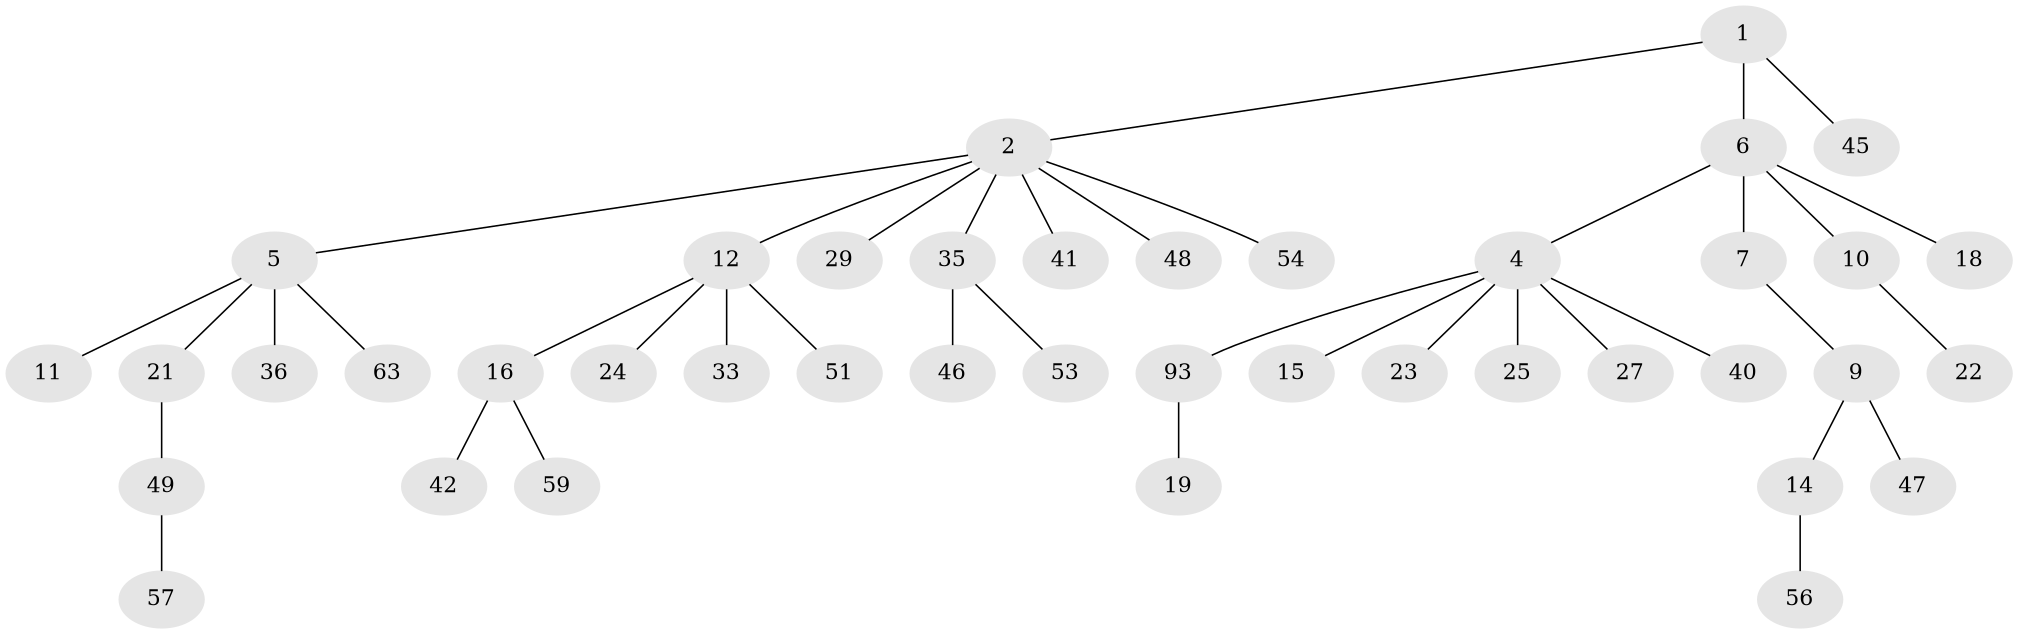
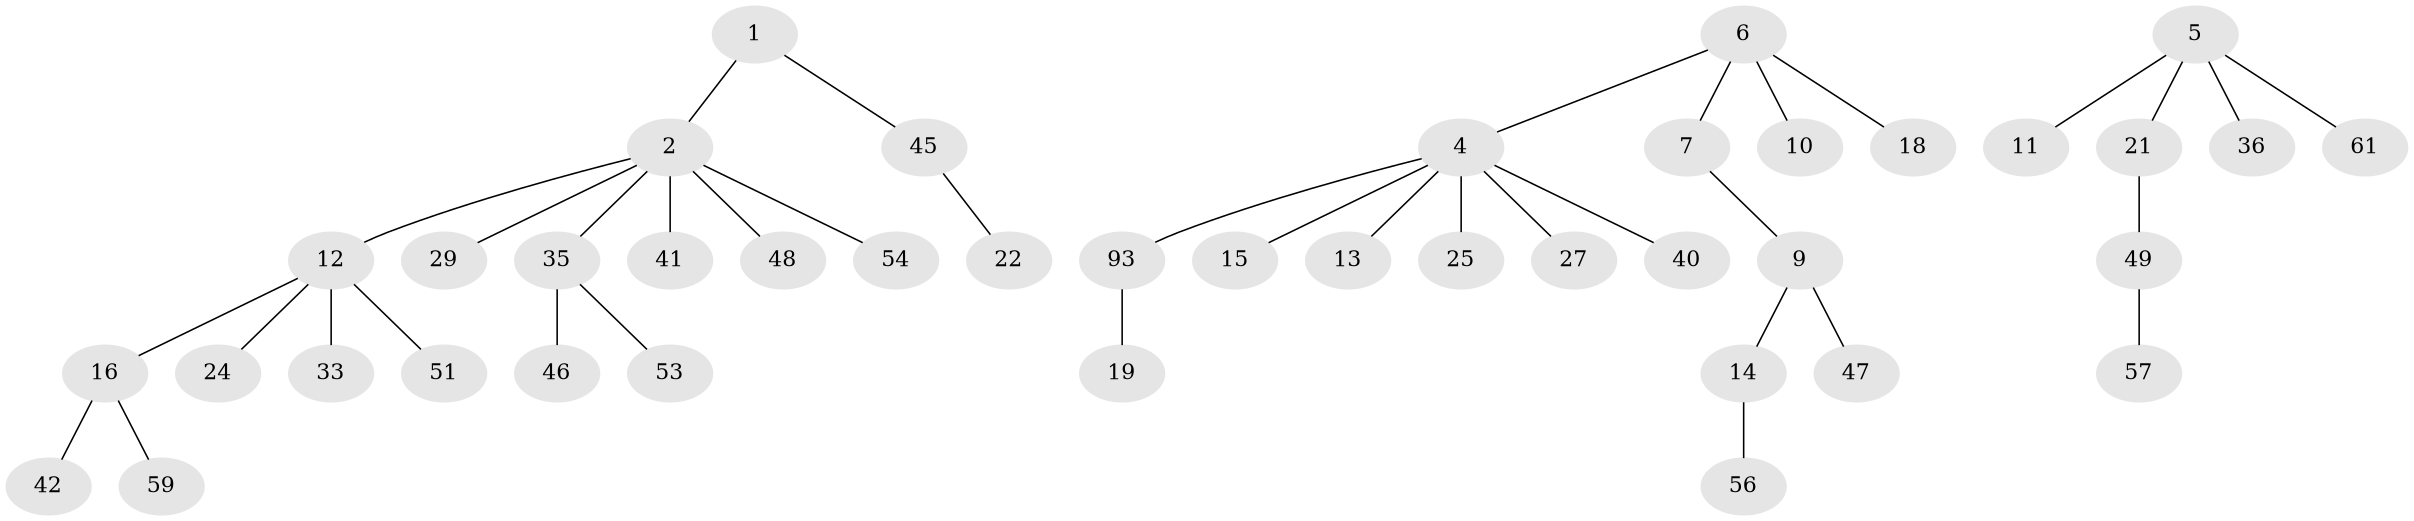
(1744, 91) -> none
(642, 204) -> none
(1913, 317) -> (967, 204)
(388, 374) -> (2365, 148)
(1405, 374) -> (1348, 261)
